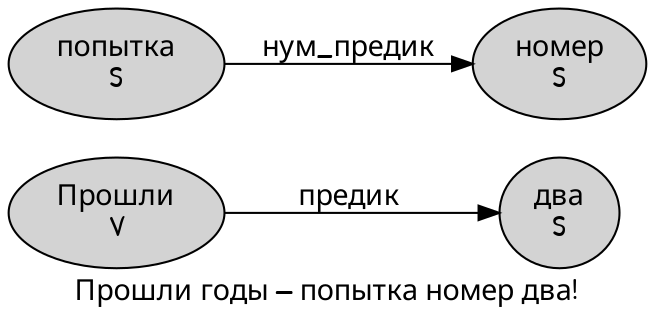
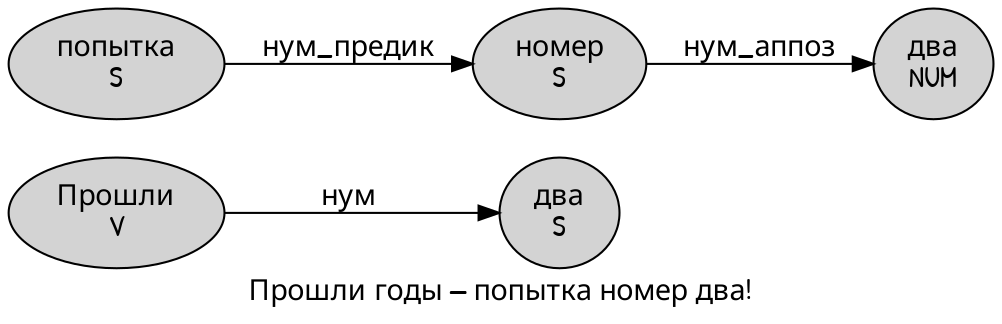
none -> (933, 64)
(349, 197) -> (349, 197)
